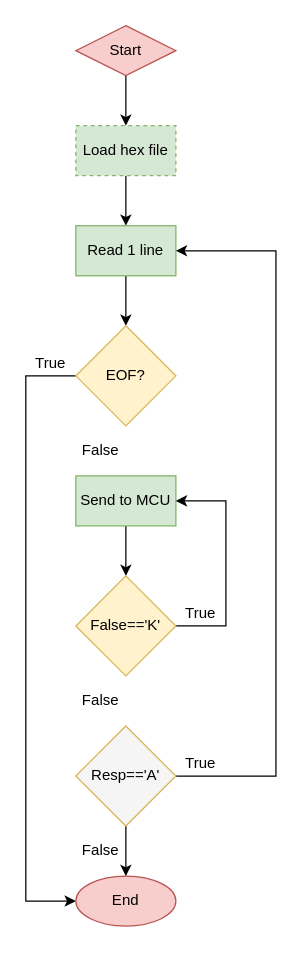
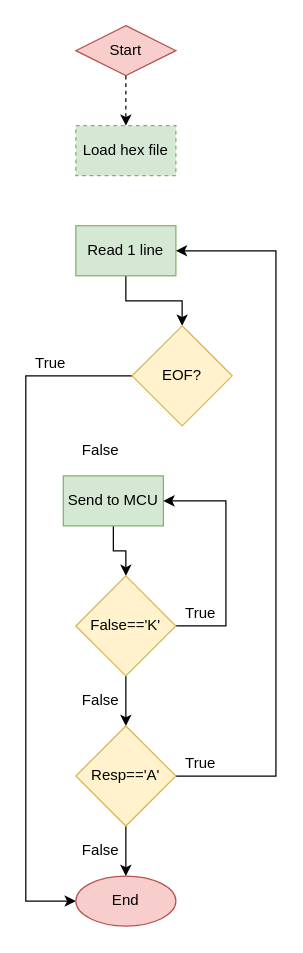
(126, 96) -> (126, 96)
(126, 197) -> none
(126, 376) -> (182, 376)
(126, 501) -> (113, 501)
none -> (126, 697)
(126, 776) -> (126, 776)
